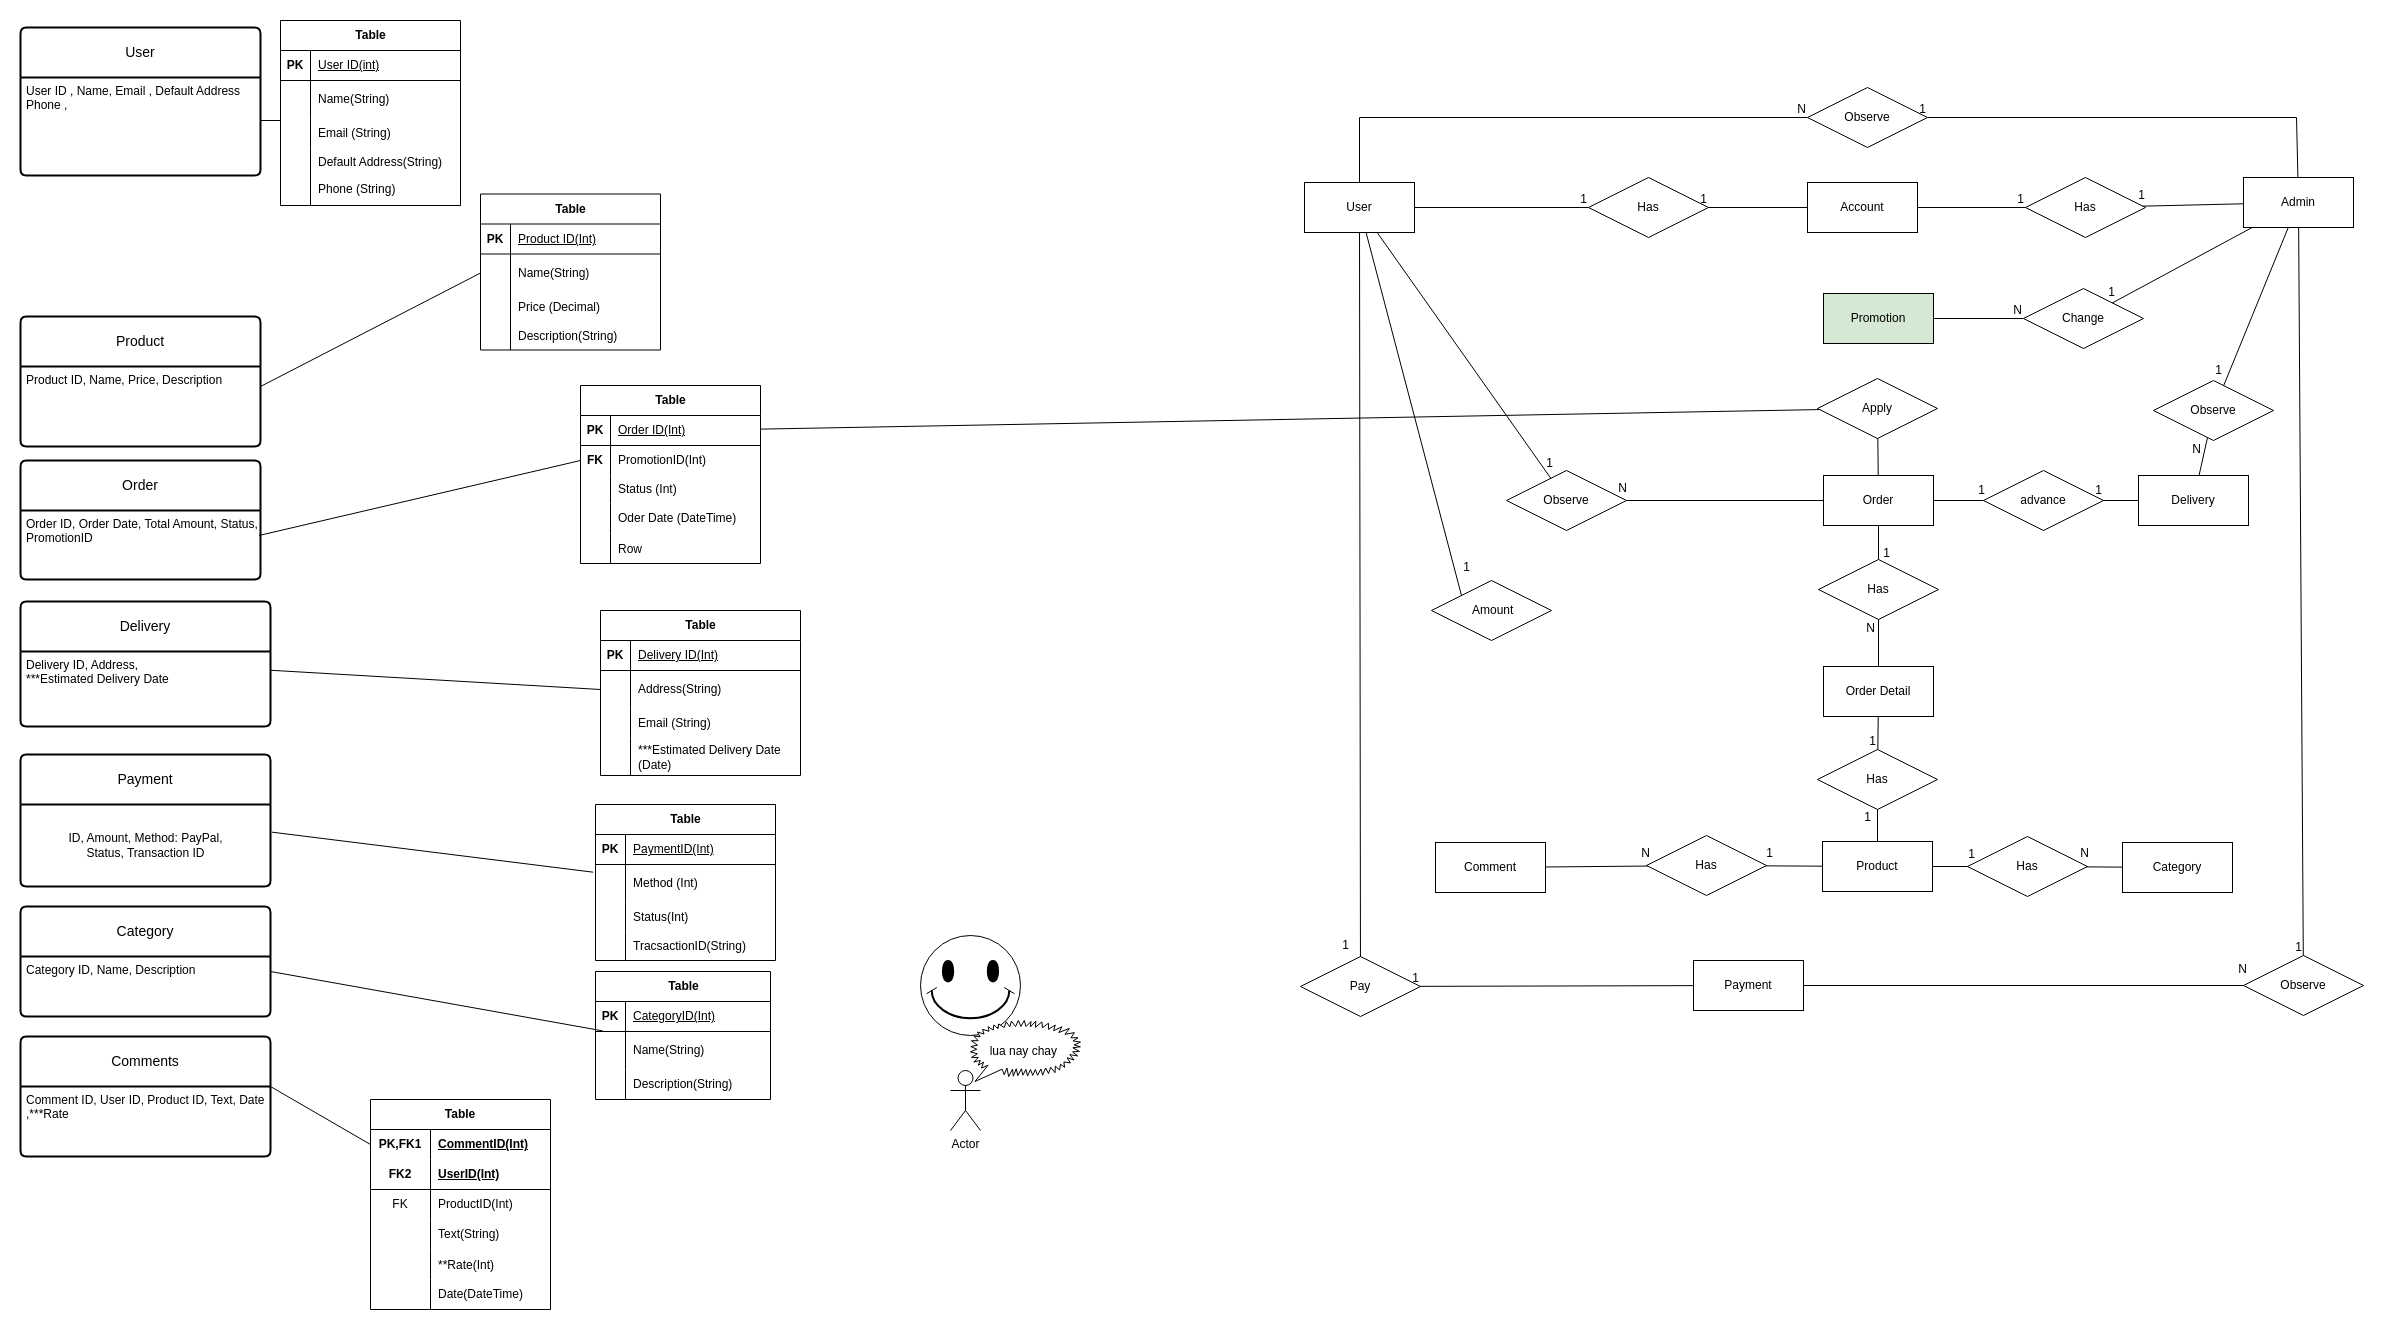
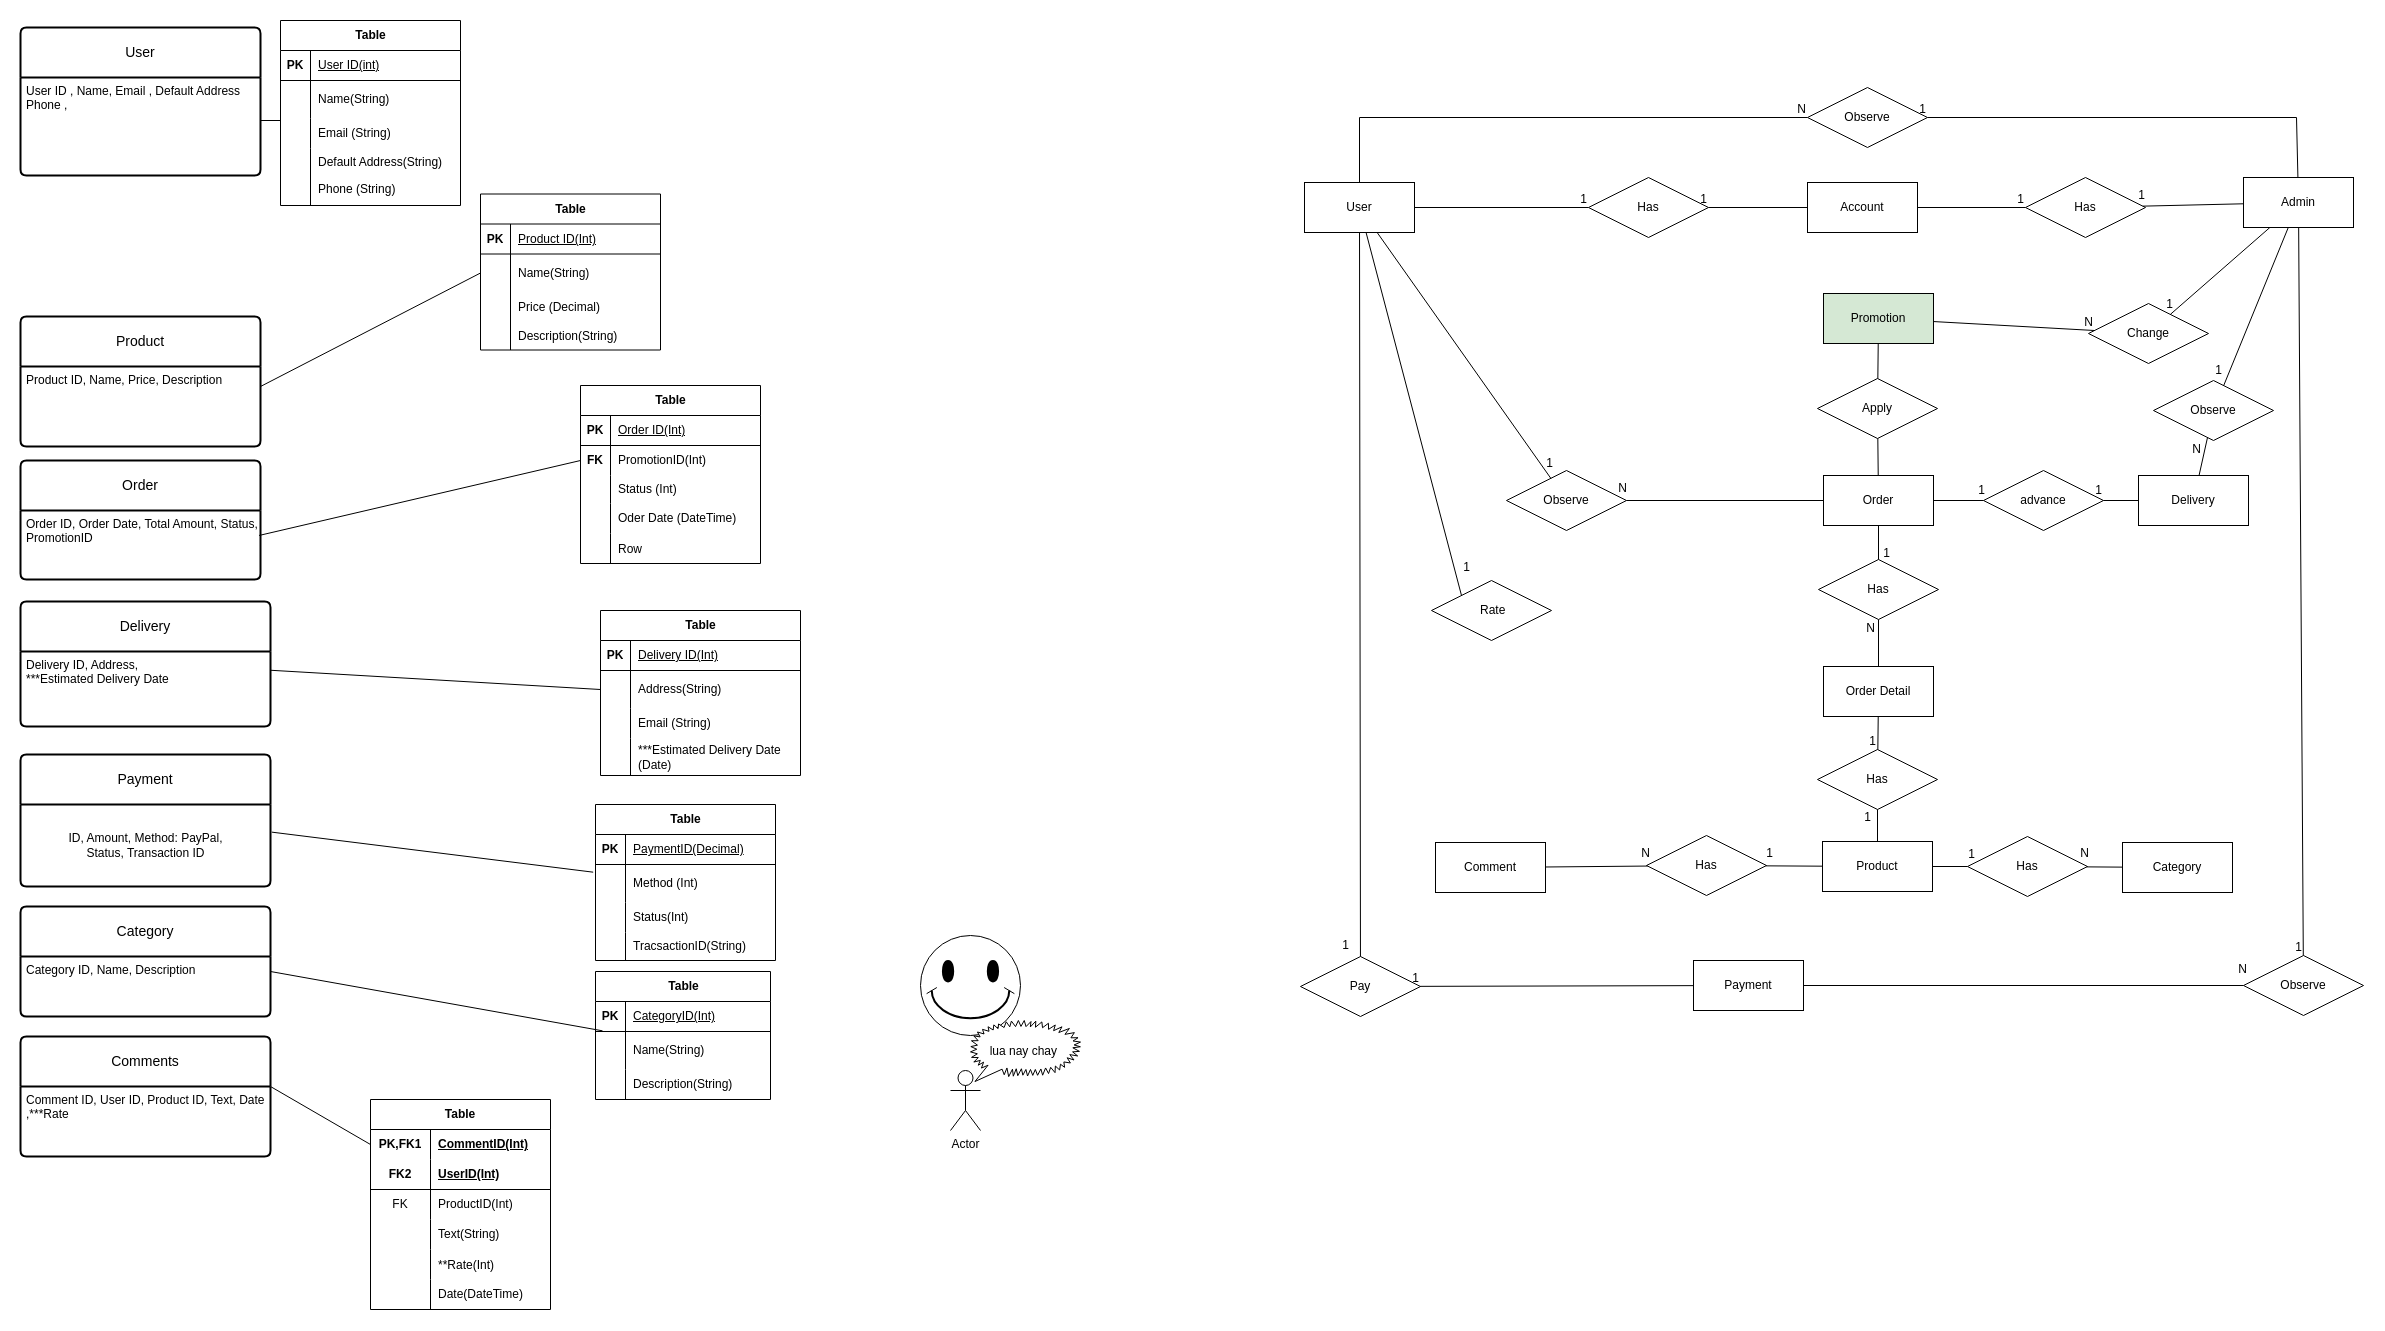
(2084, 319) -> (2149, 334)
(1291, 419) -> (1878, 362)
(1492, 611) -> (1492, 611)
(681, 850) -> (691, 850)
